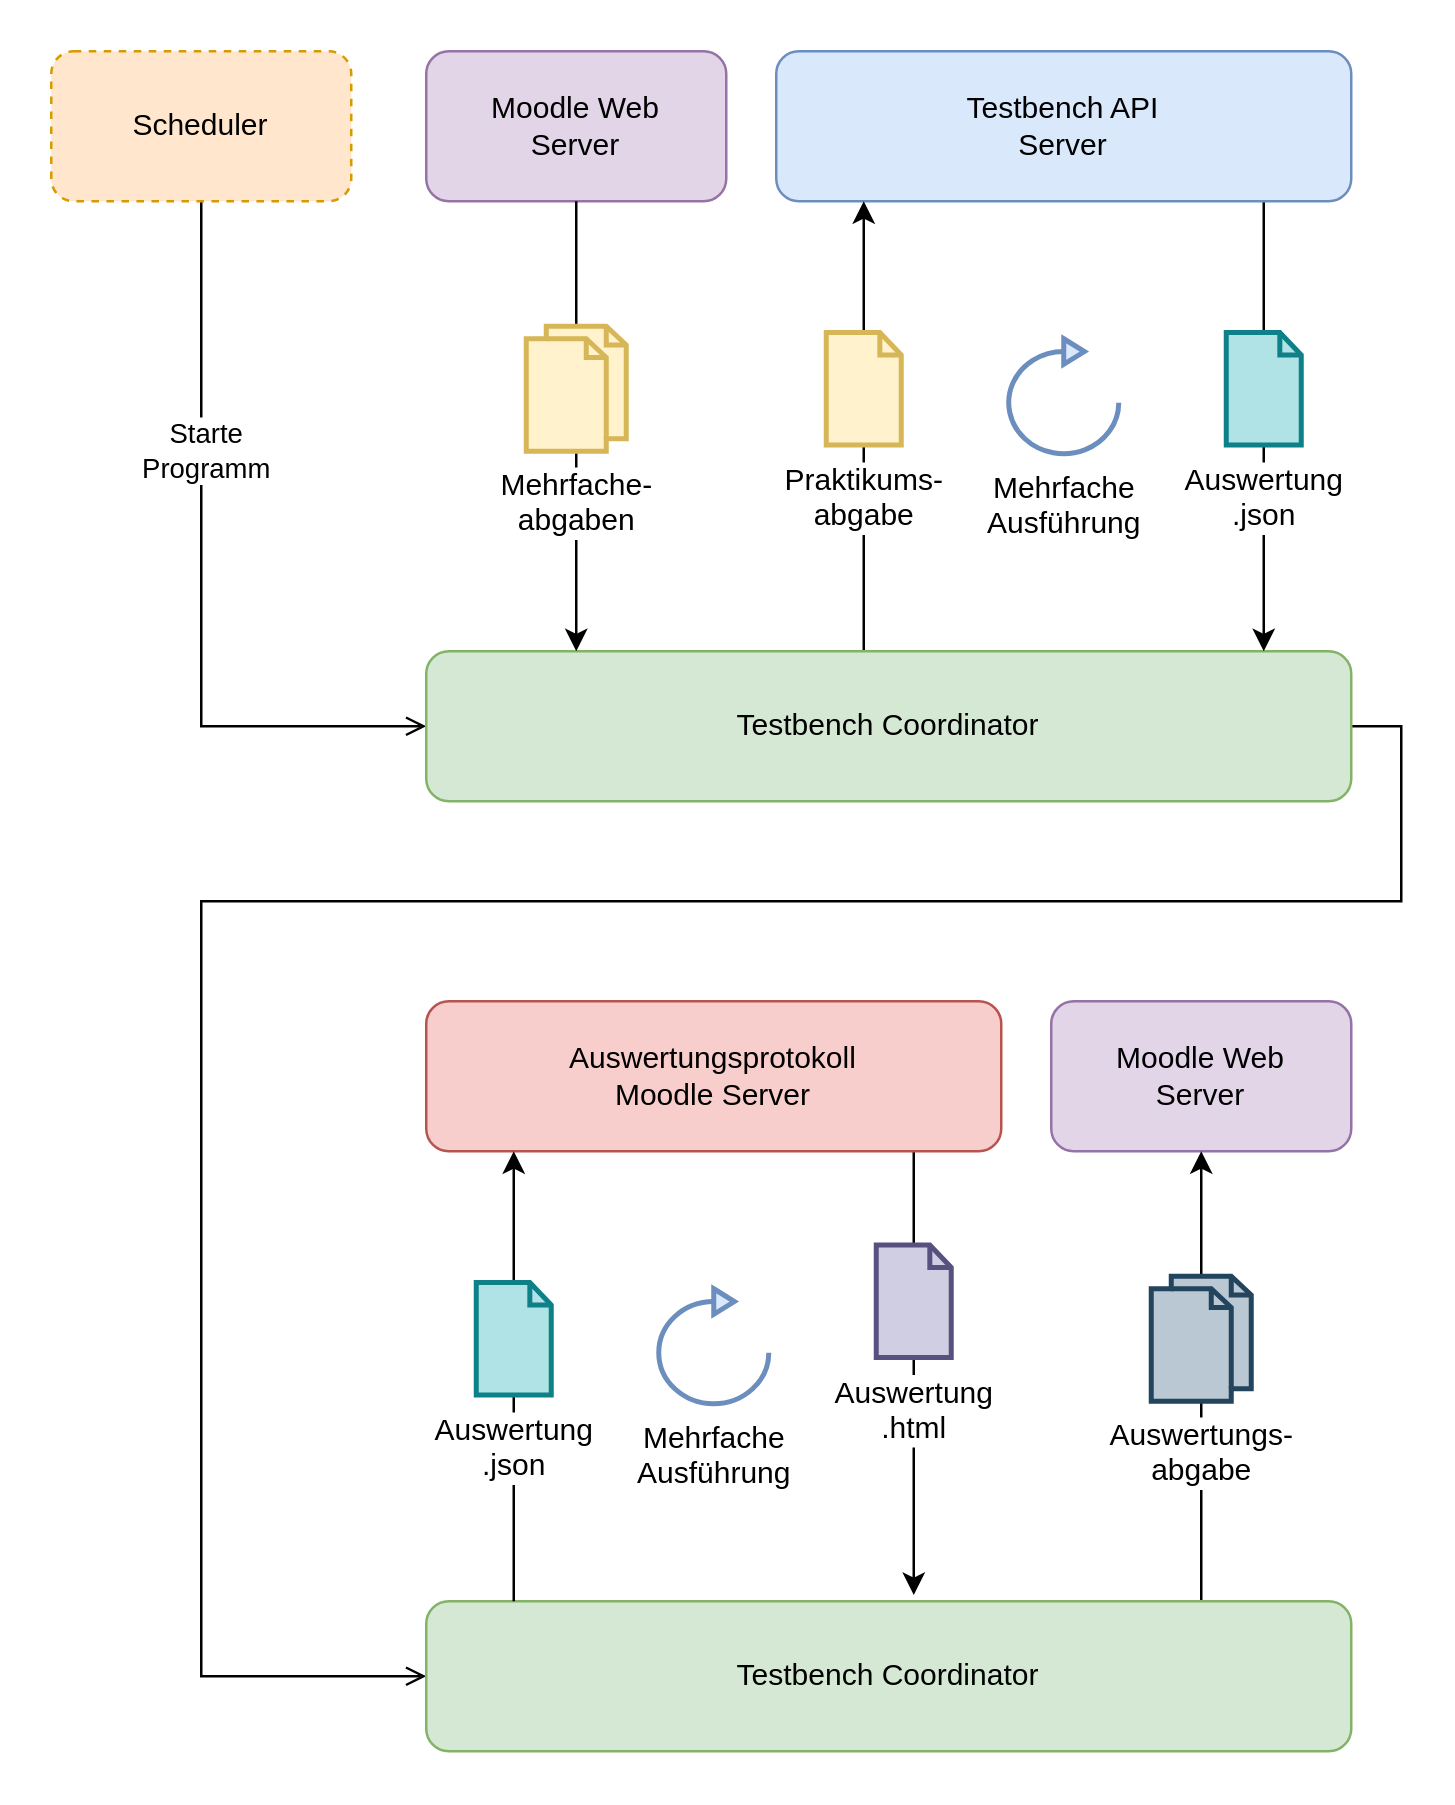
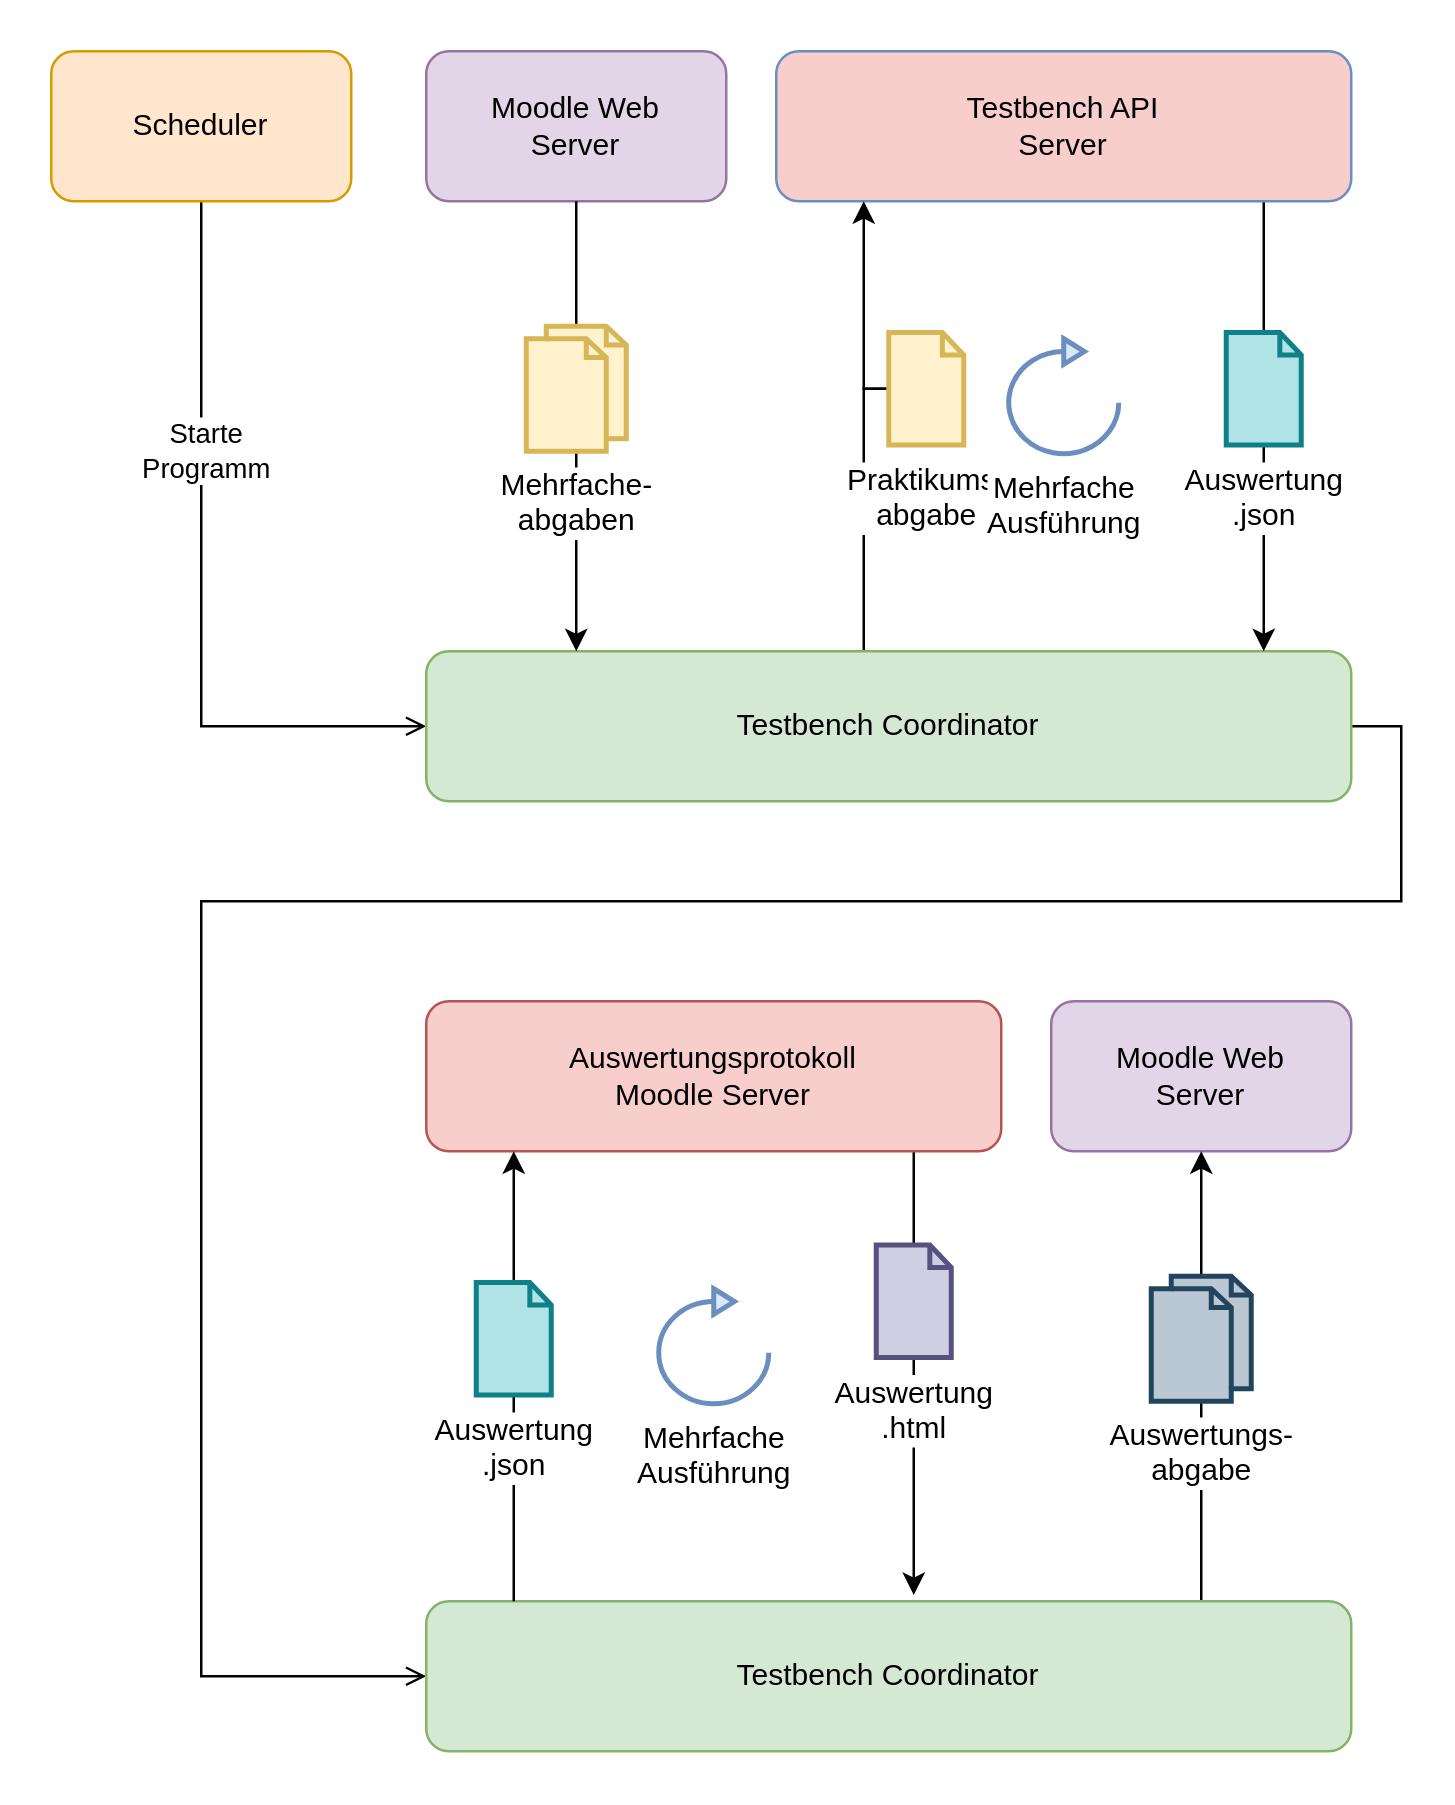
(201, 126) -> (201, 126)
(1064, 126) -> (1064, 126)
(864, 389) -> (926, 389)
